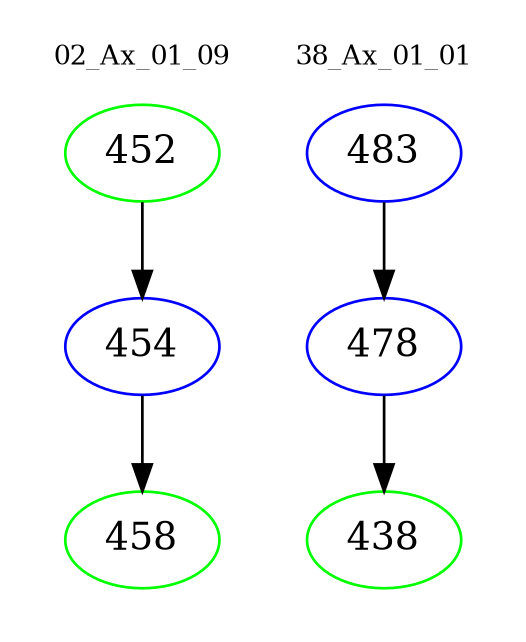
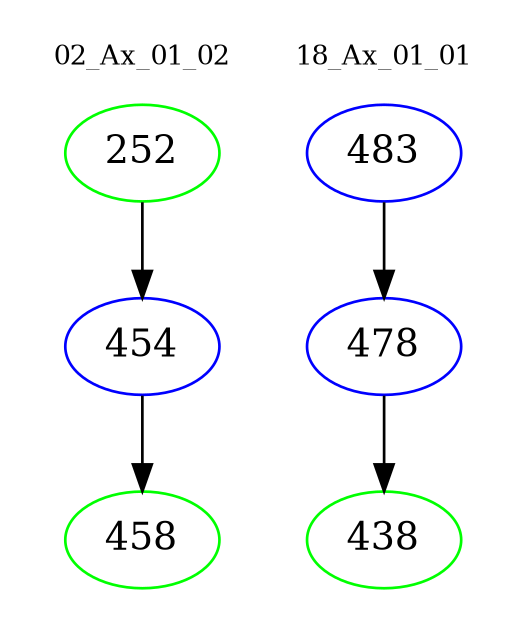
(142, 58) -> (142, 58)
(384, 58) -> (384, 58)
(142, 153) -> (142, 153)
